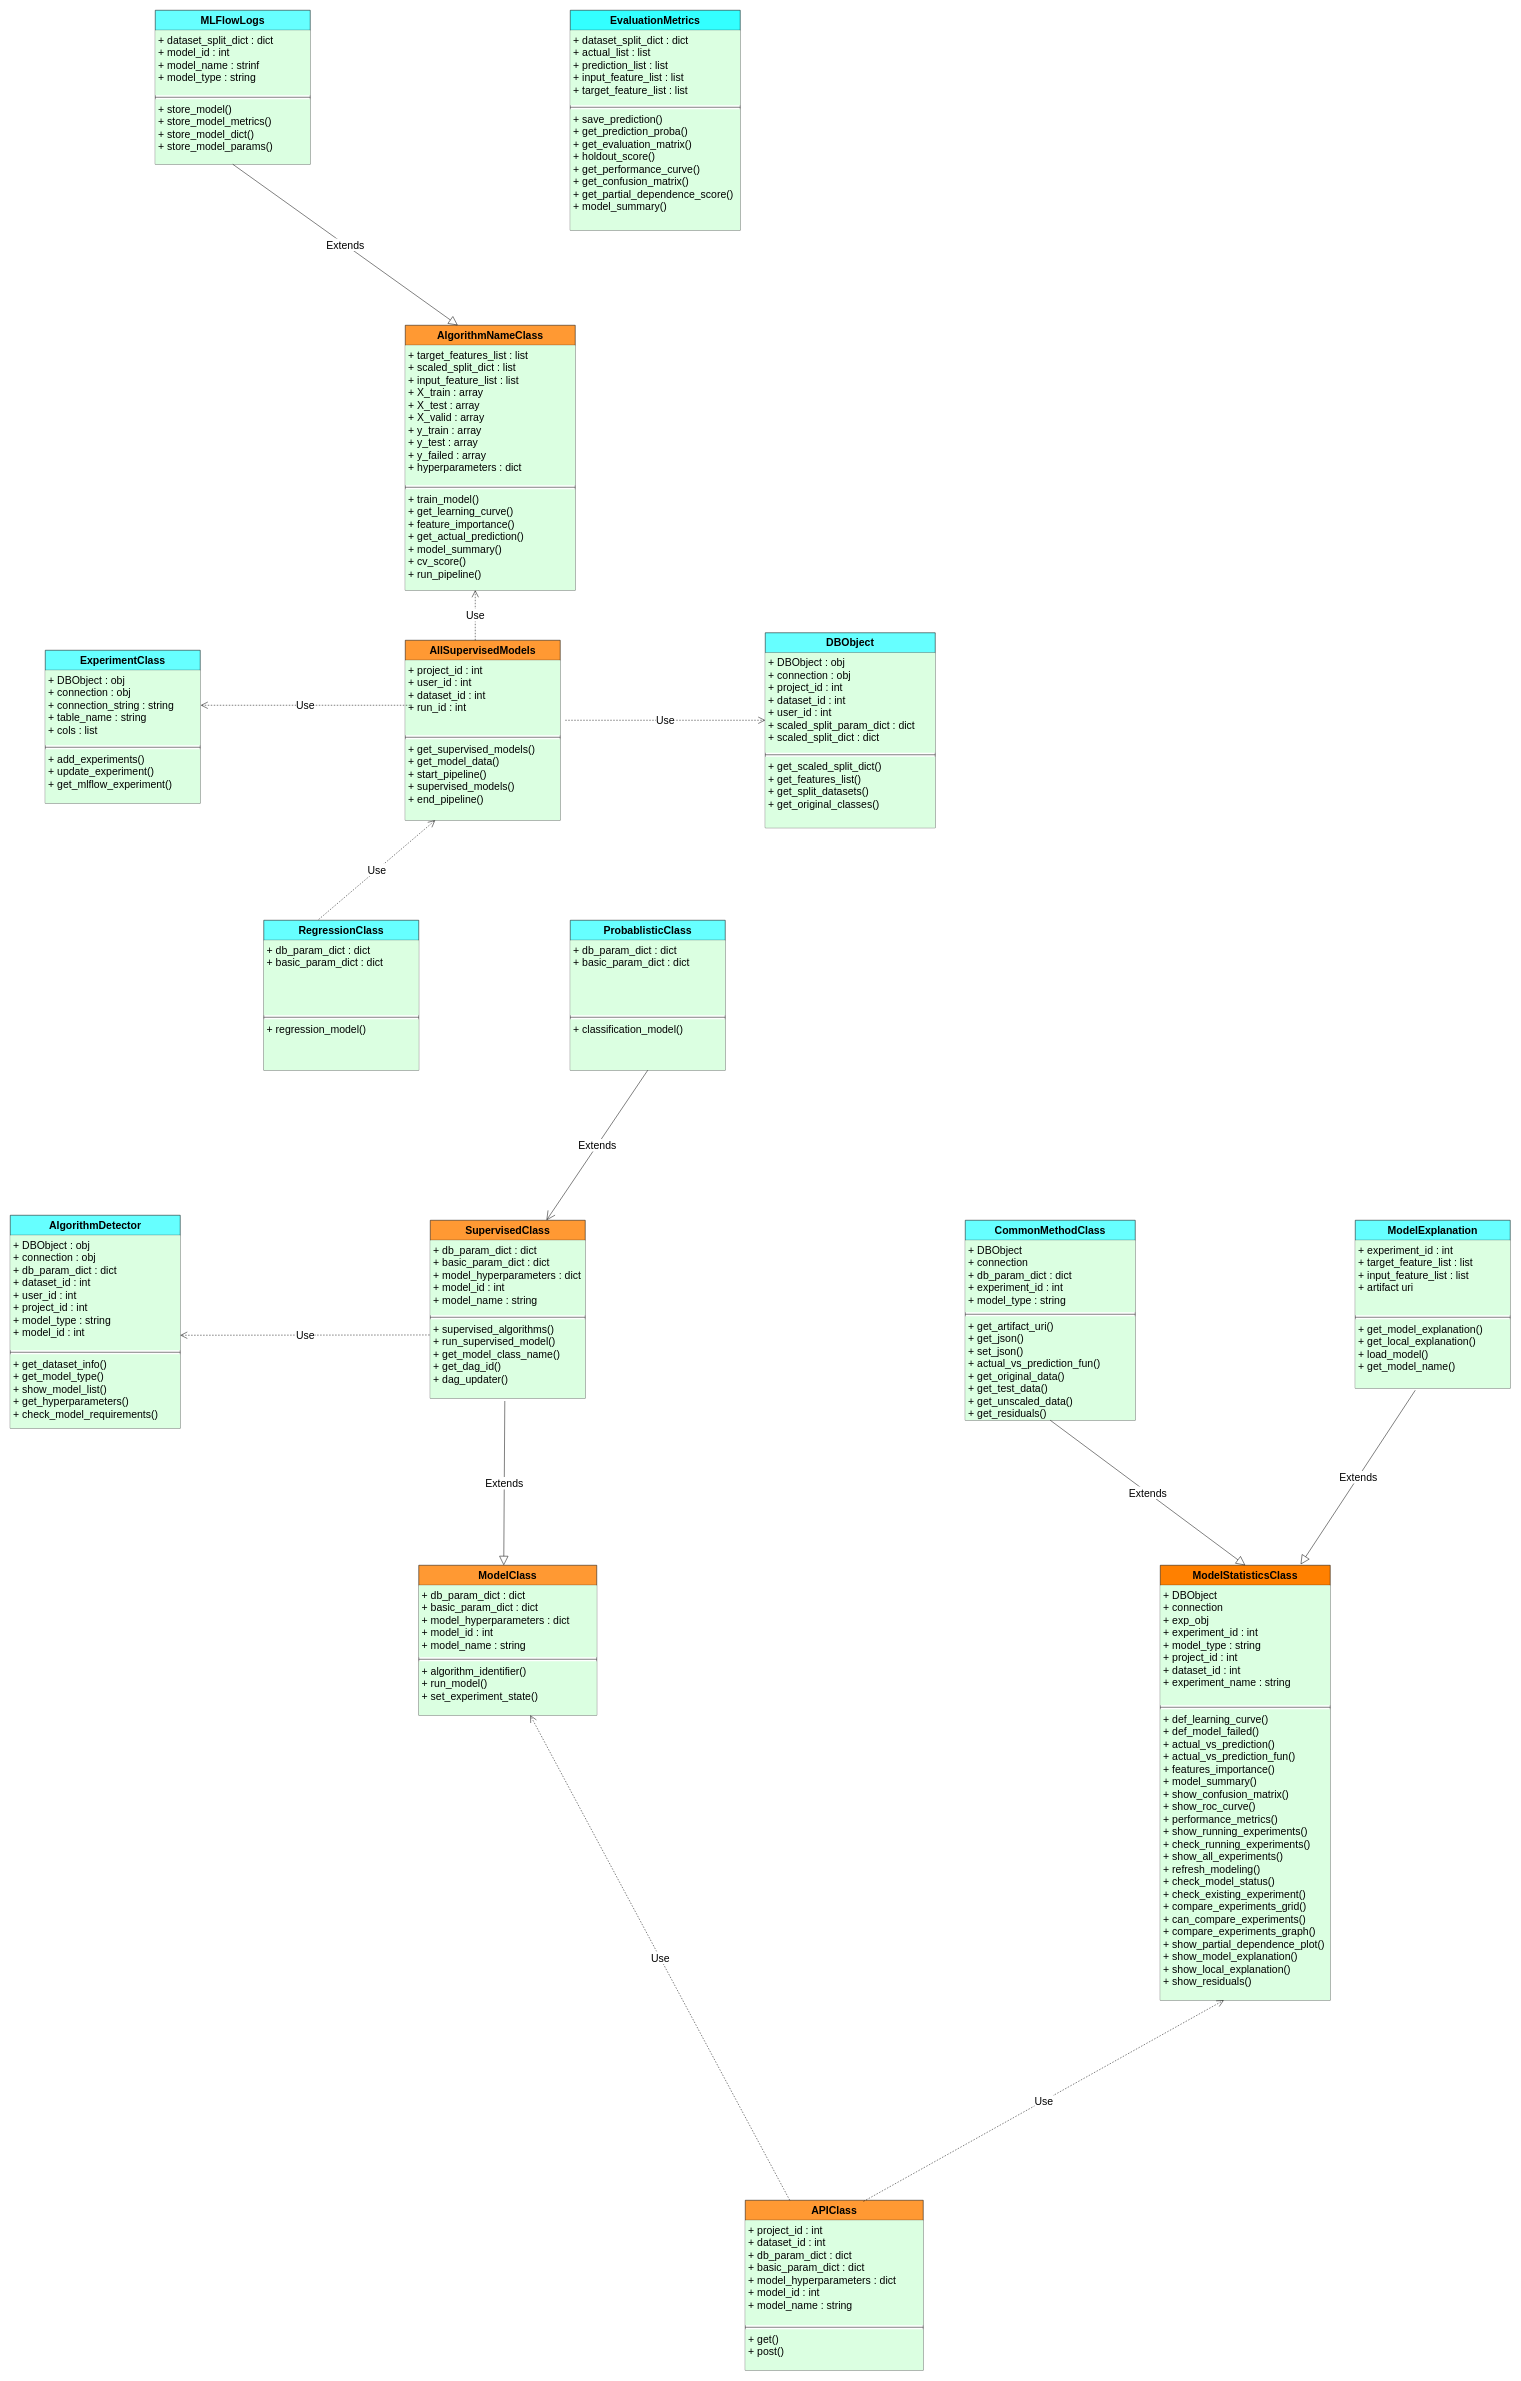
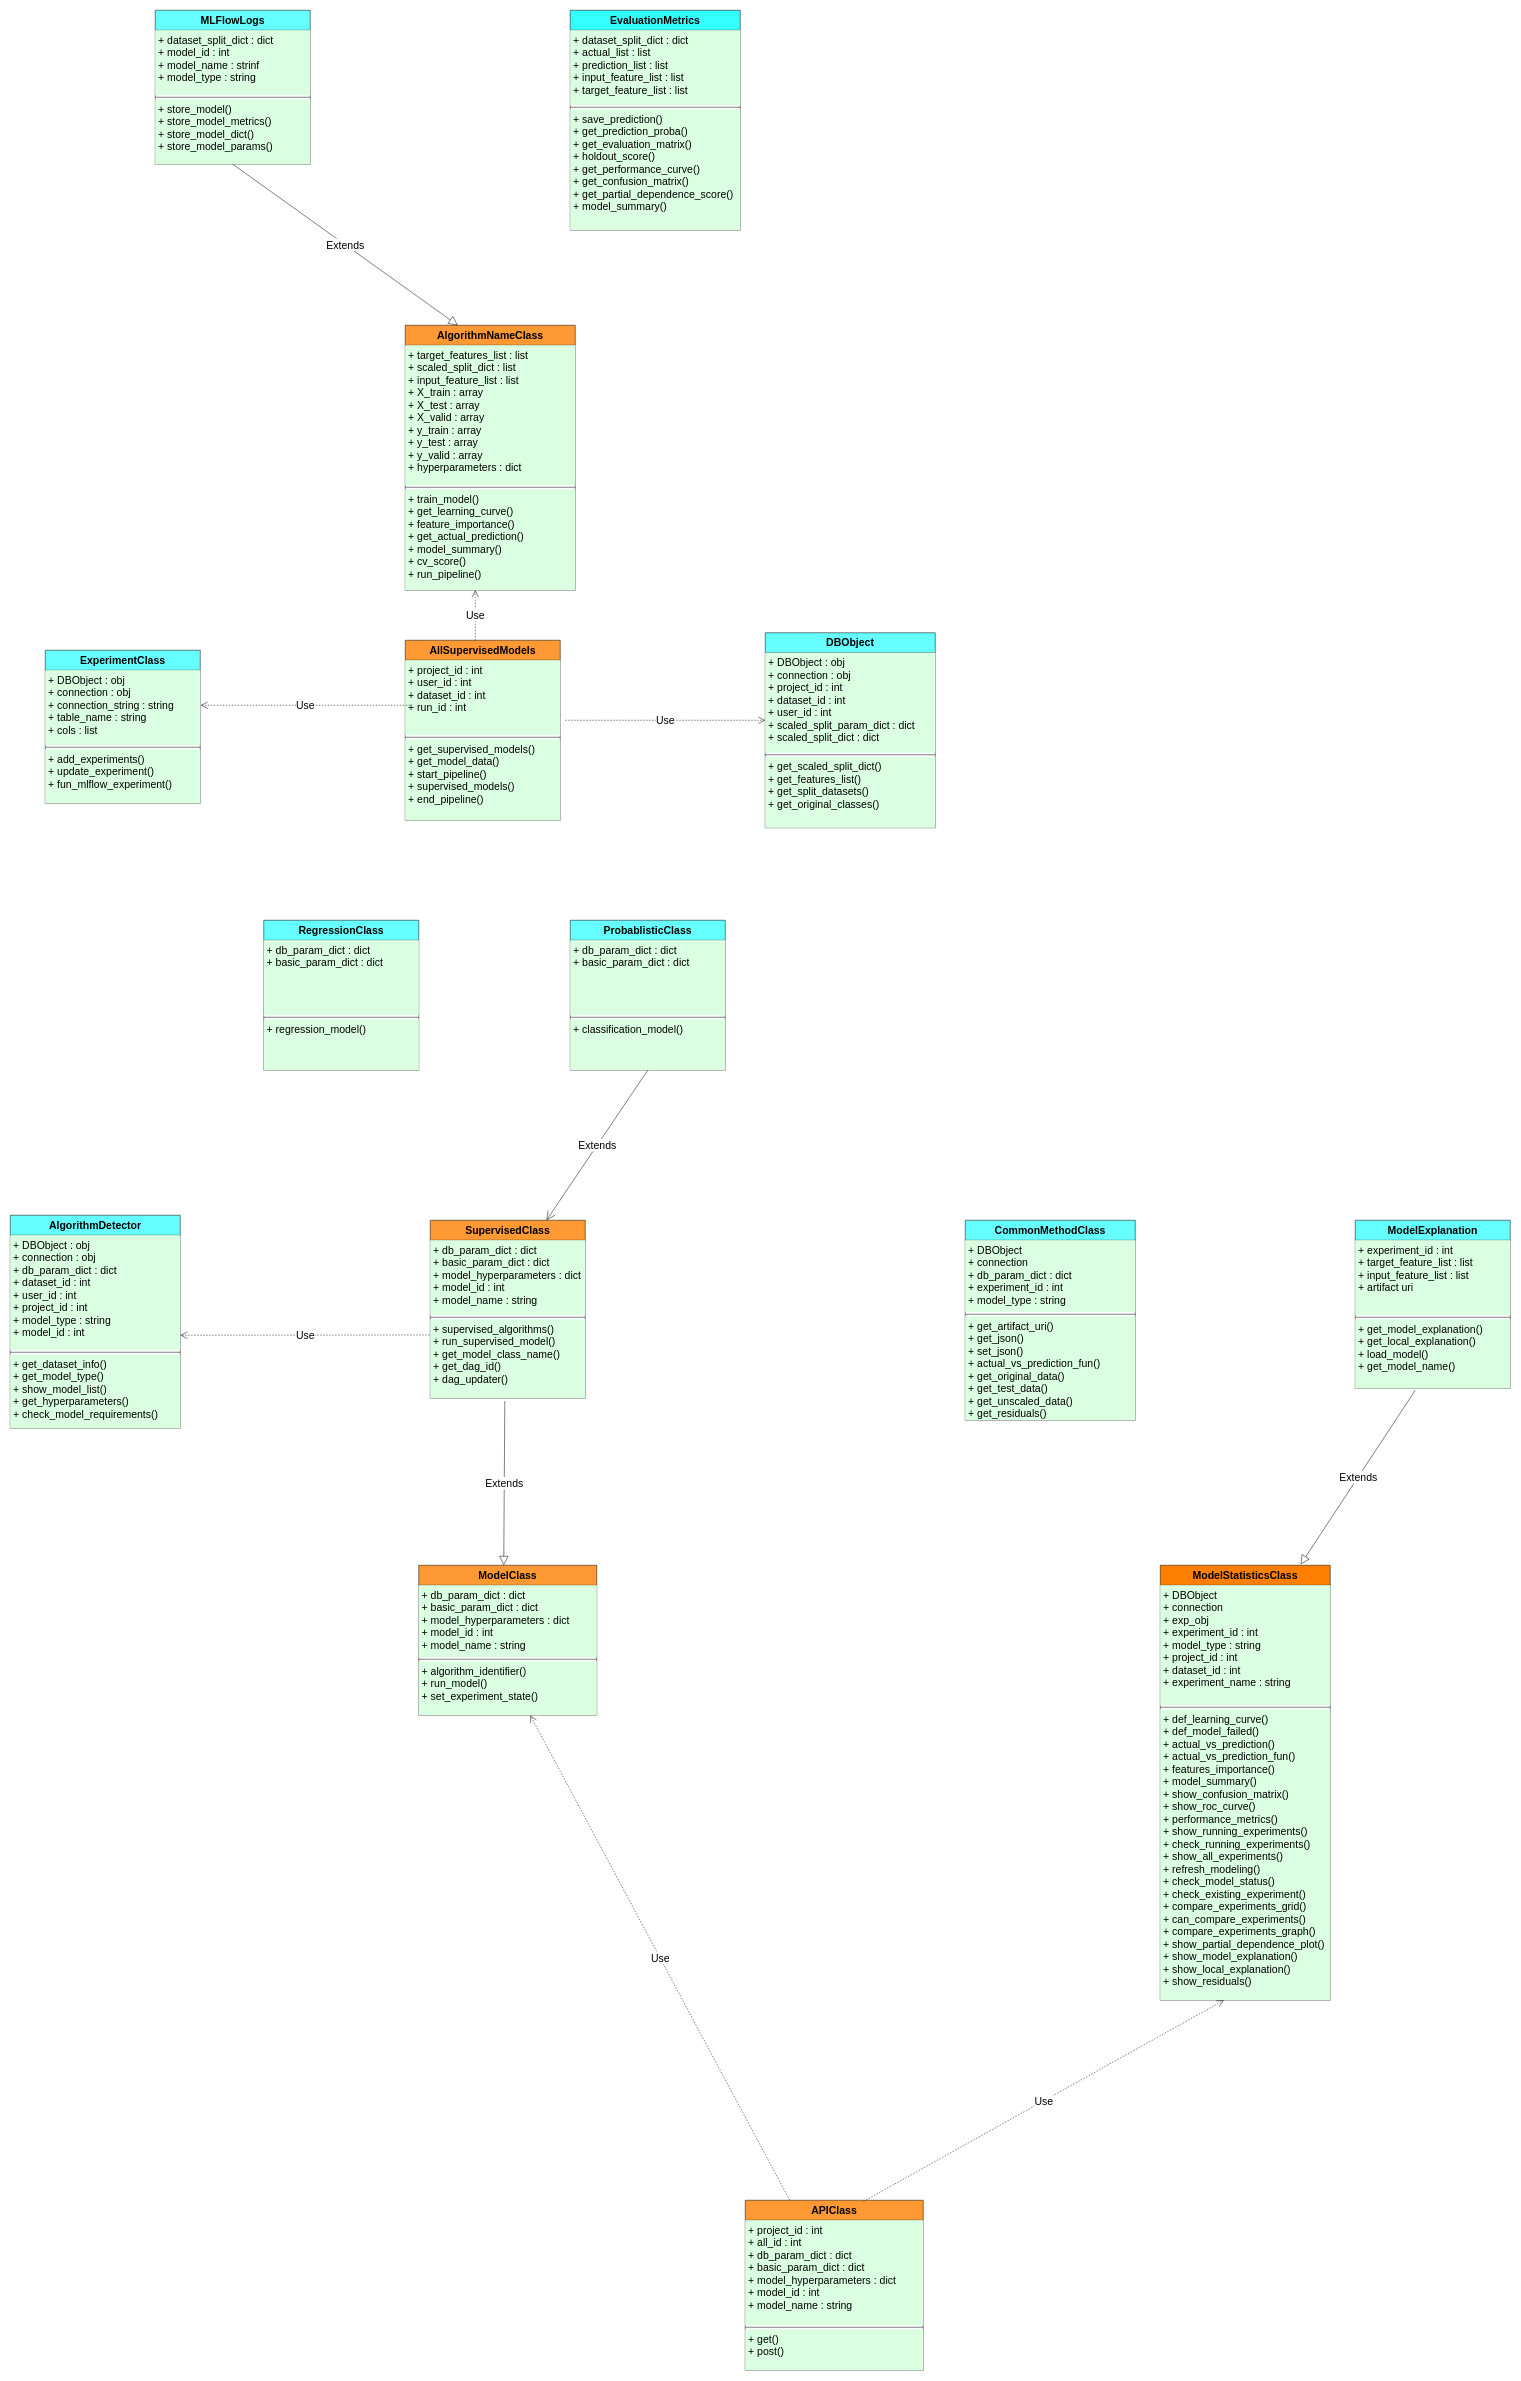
(484, 355) -> (484, 355)
(101, 759) -> (101, 759)
(378, 869) -> none
(1155, 1498) -> none
(793, 2230) -> (793, 2230)
